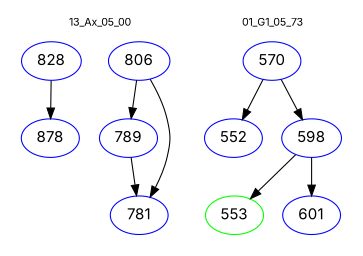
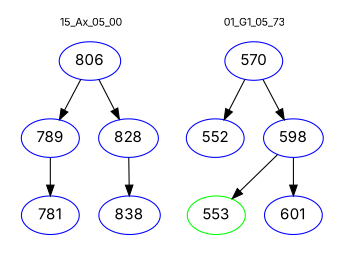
(100, 23) -> (91, 23)
(170, 133) -> (107, 95)
(50, 138) -> (130, 215)
